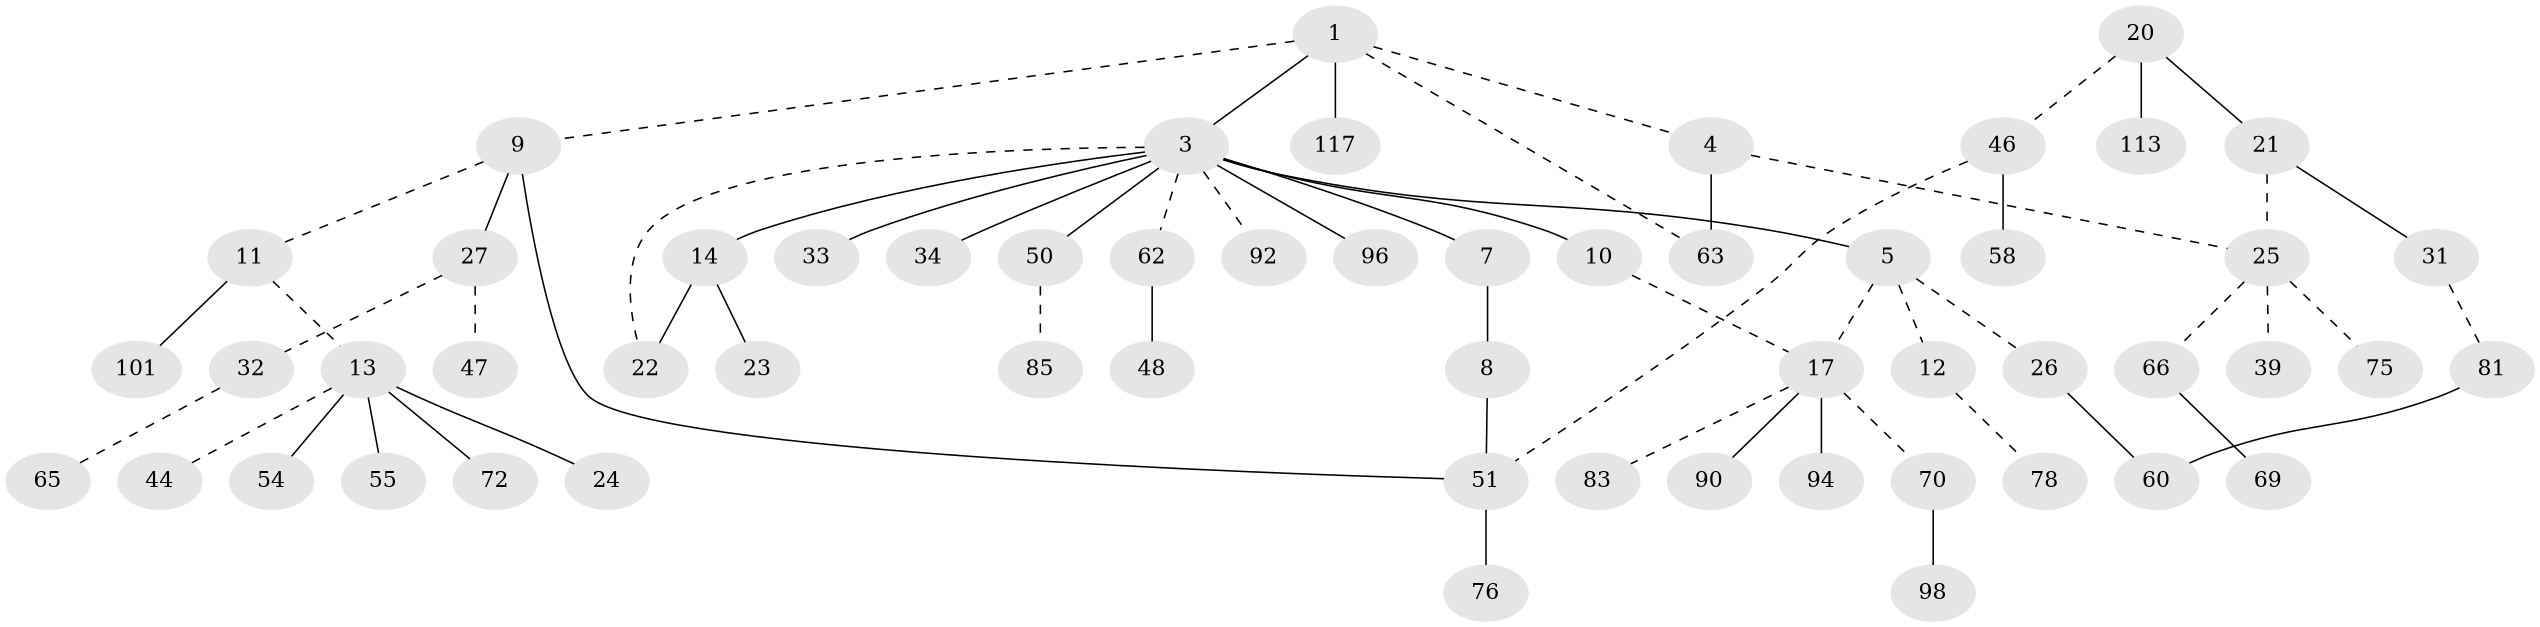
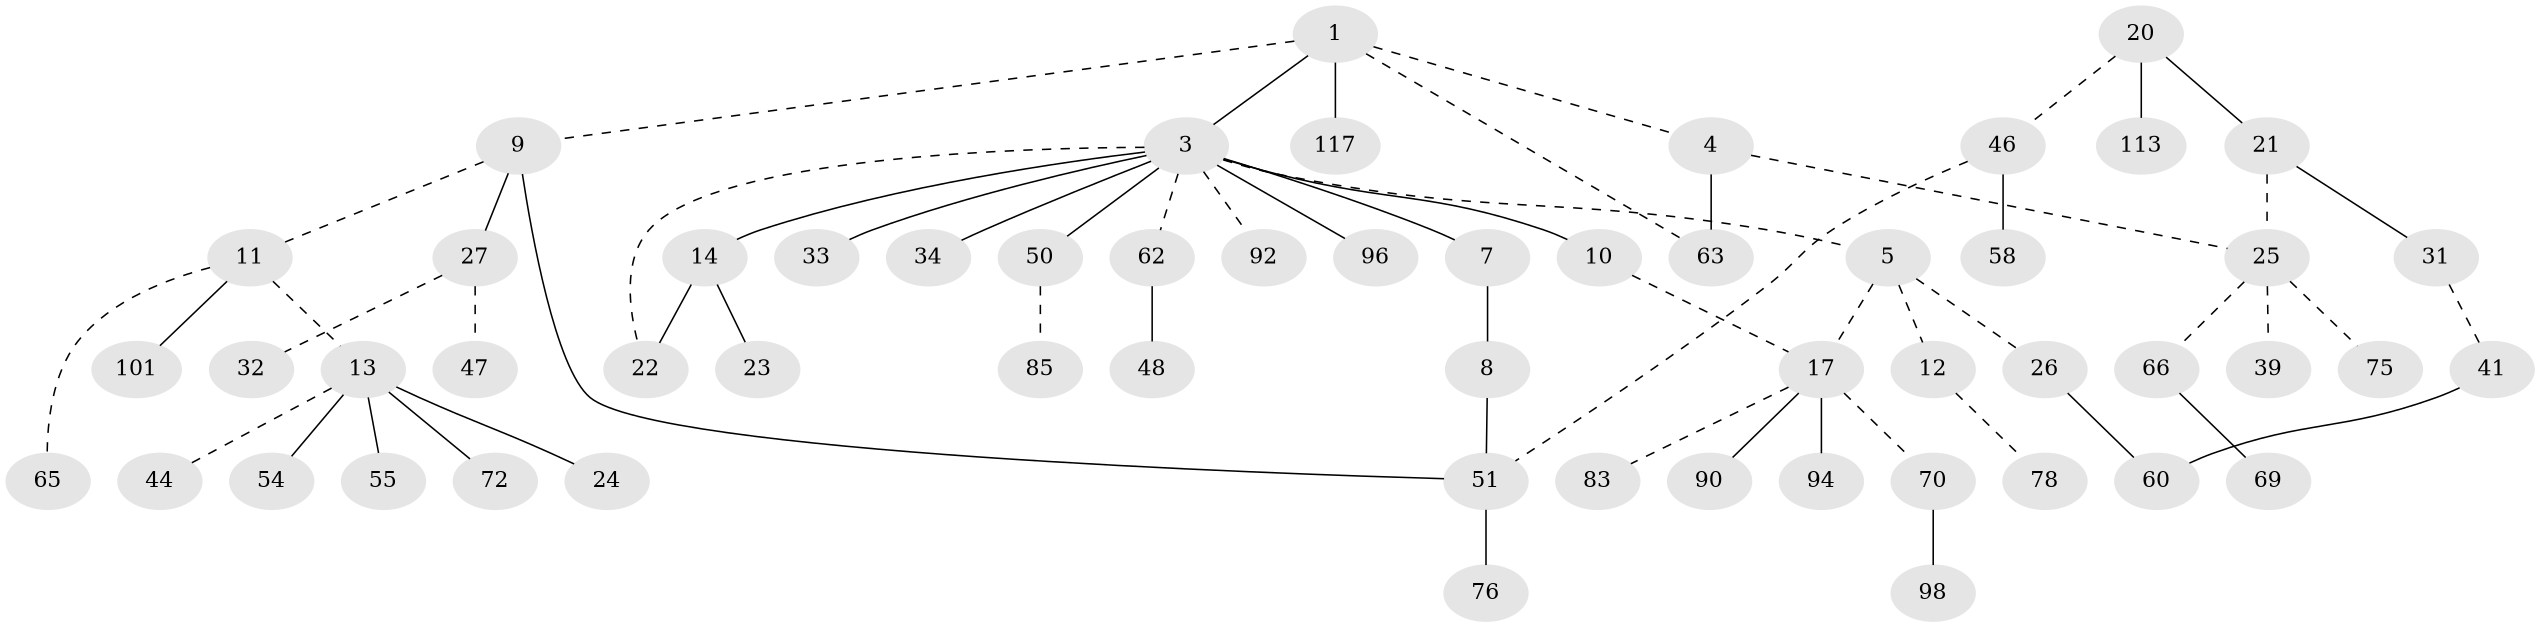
(1536, 206) -> (1536, 206)
(2492, 370) -> (2492, 370)
(150, 426) -> (90, 328)
